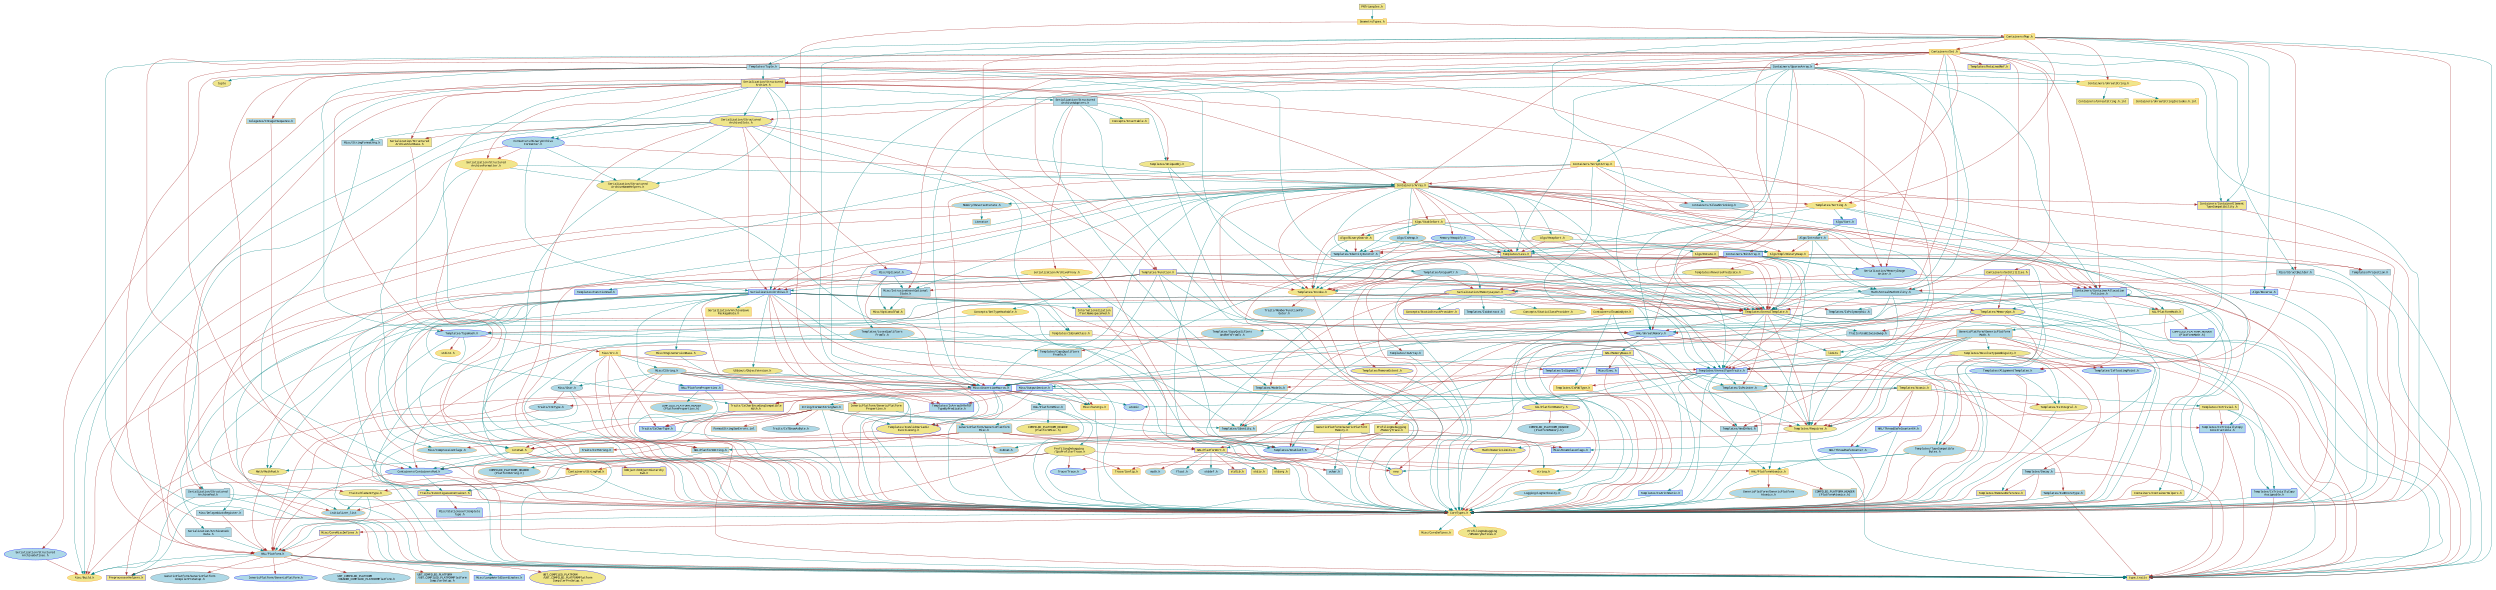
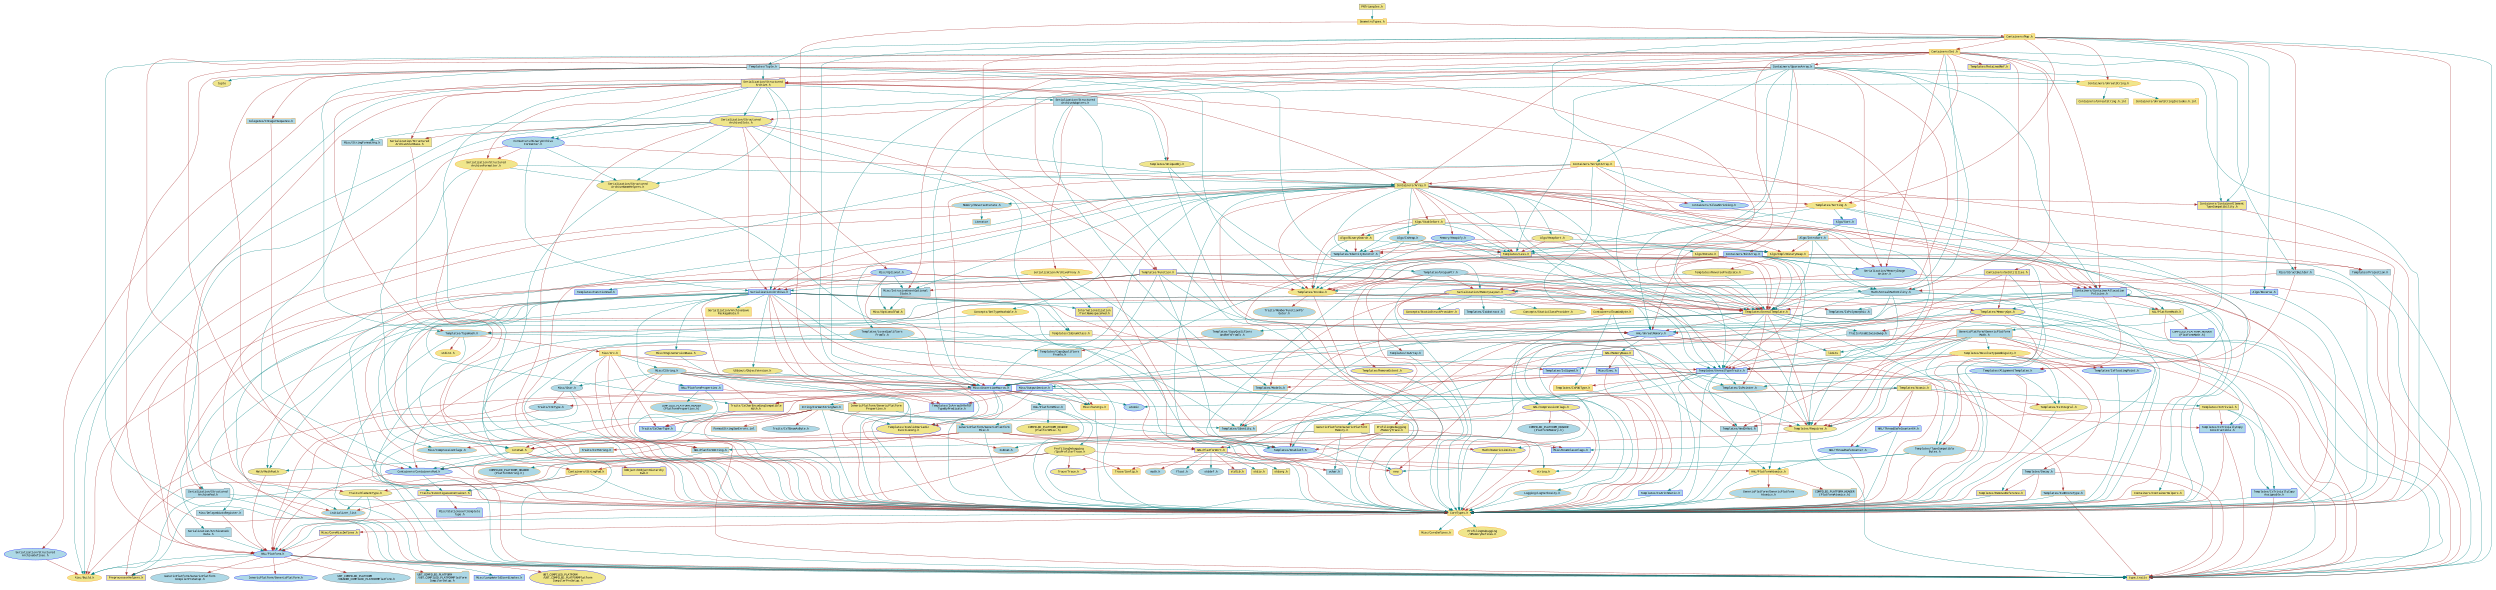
(1129, 121) -> none
(1714, 205) -> (1714, 205)
(462, 333) -> (462, 333)
(1990, 353) -> (1990, 353)
(1551, 407) -> (1551, 407)
(1068, 472) -> (1068, 472)
(1847, 509) -> (1847, 509)
(273, 554) -> (273, 554)
